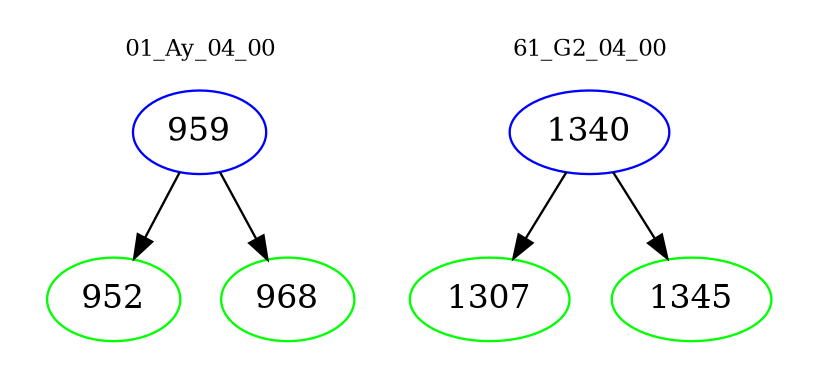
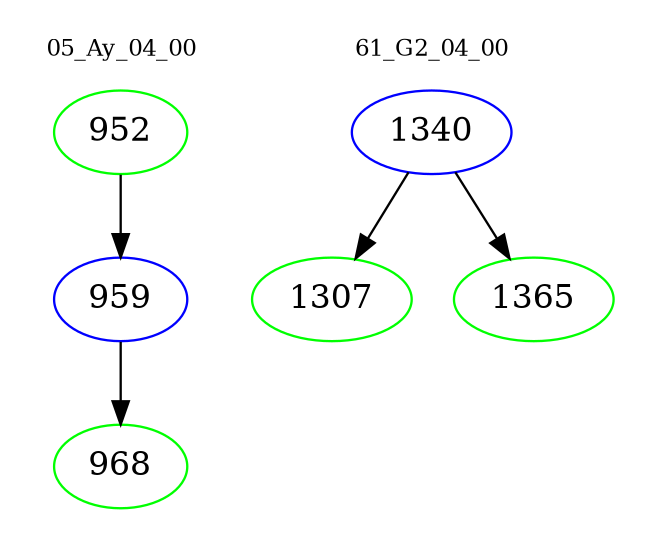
(201, 50) -> (122, 50)
(162, 205) -> (121, 204)
(692, 299) -> (534, 299)
